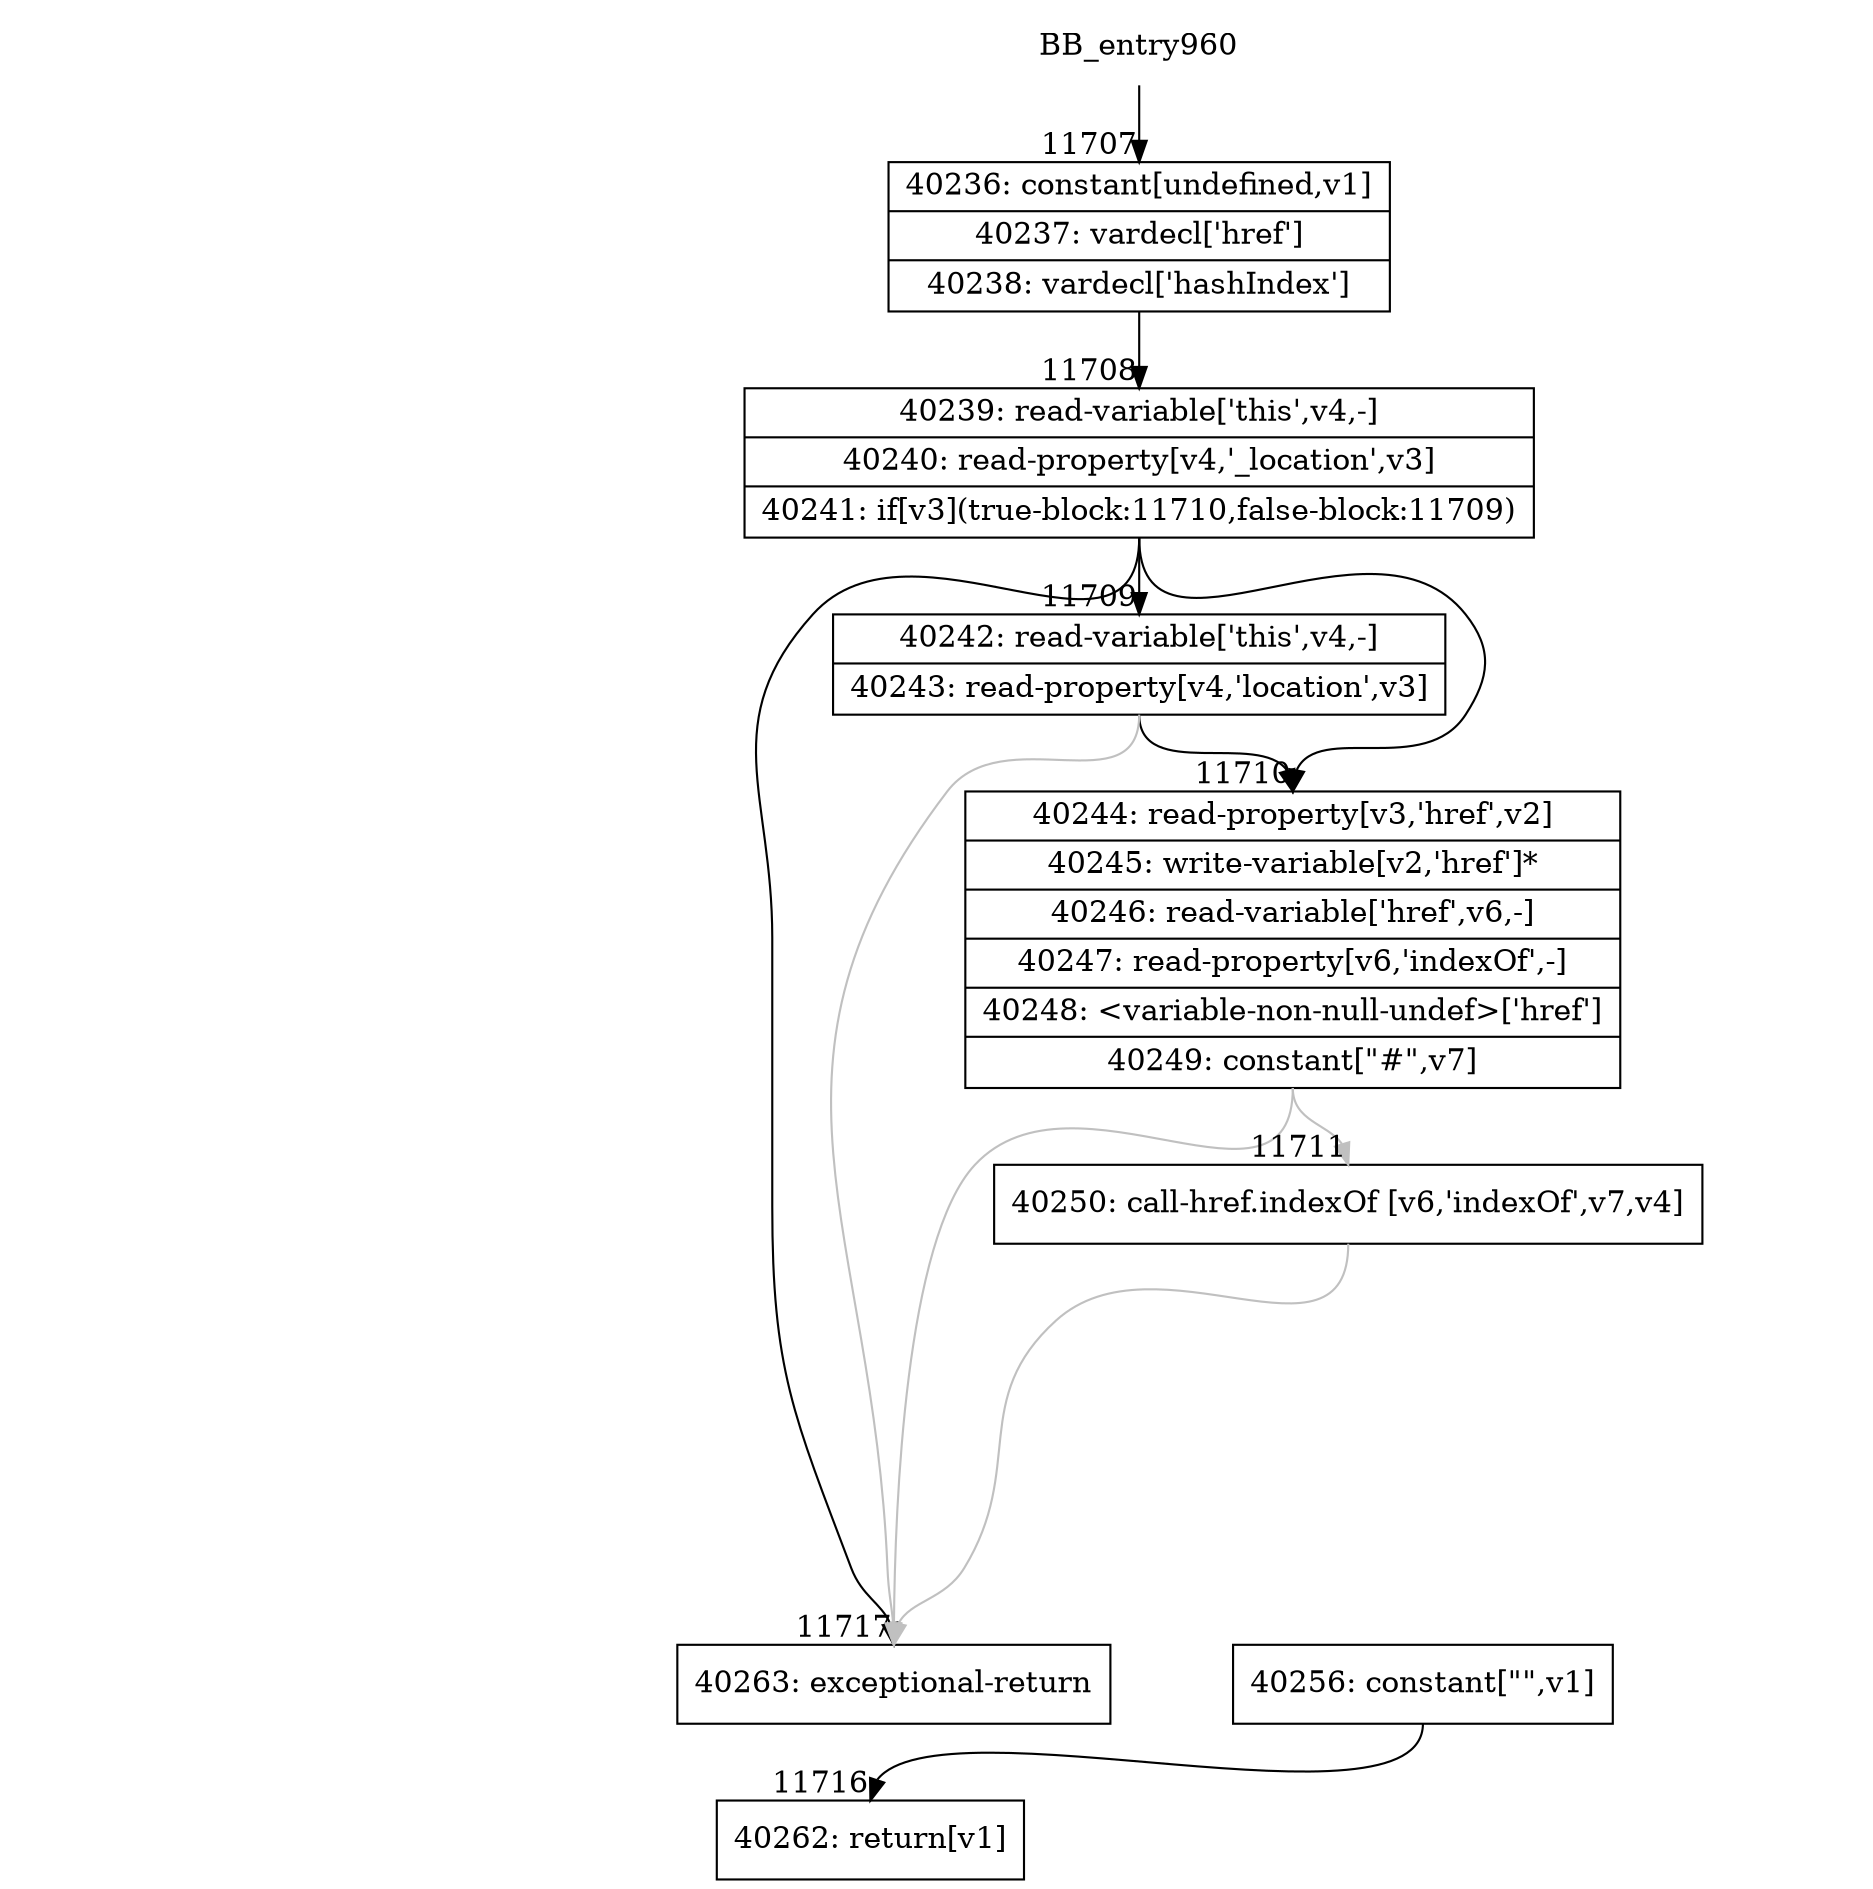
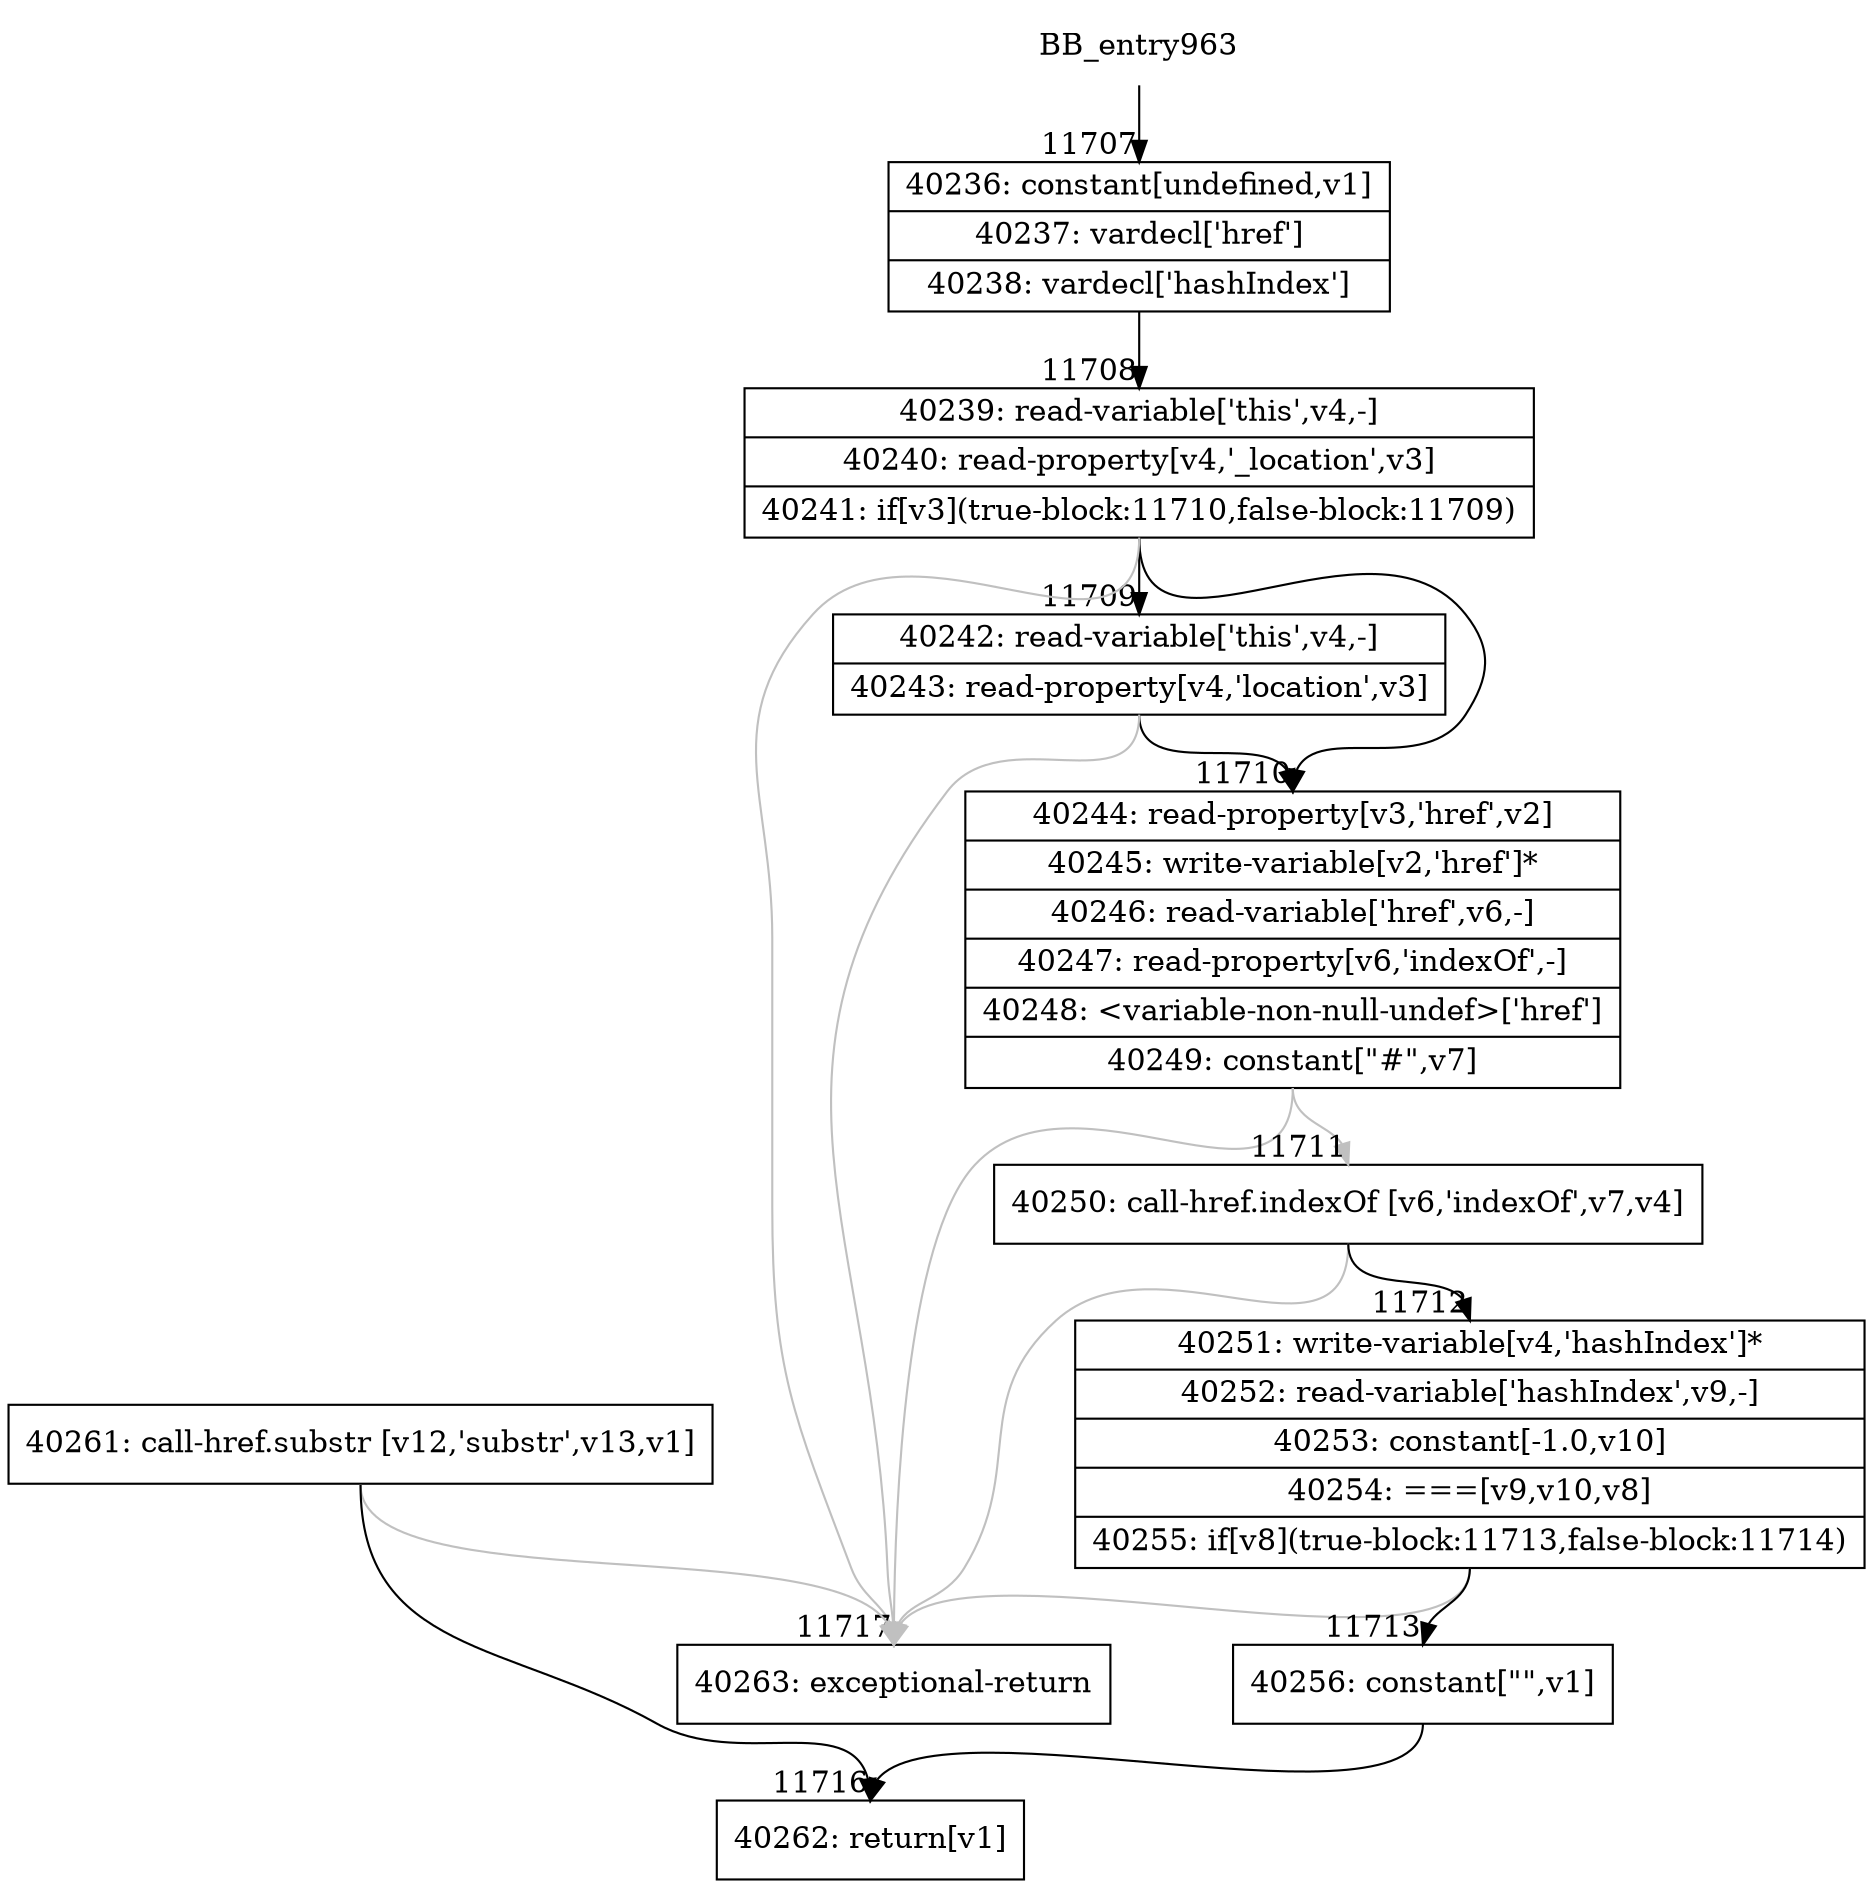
(1139, 47) -> (1139, 47)
(772, 935) -> (772, 935)
none -> (361, 1444)
none -> (1470, 1444)
